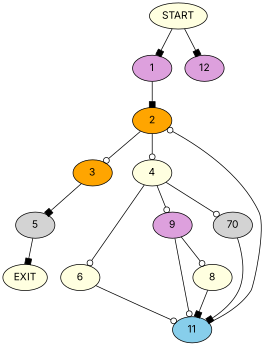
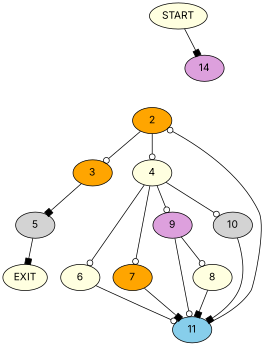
(152, 68) -> none
(205, 68) -> (205, 68)
(233, 225) -> (233, 225)
none -> (133, 277)
